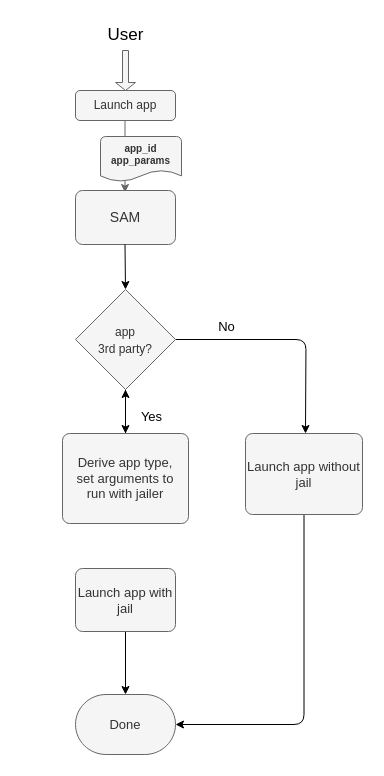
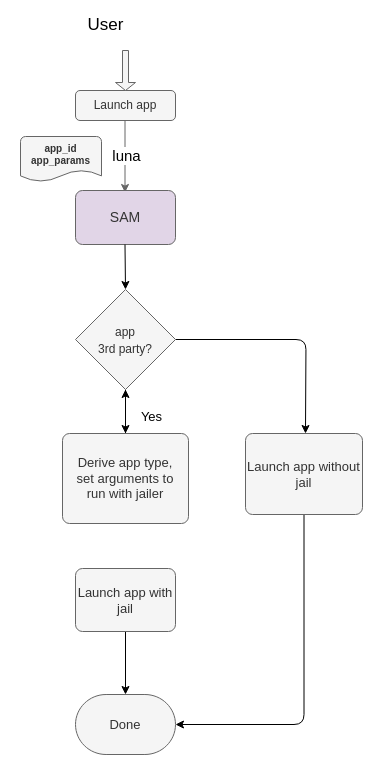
(126, 36) -> (106, 26)
(141, 159) -> (61, 159)
(126, 218) -> (126, 218)
(226, 327) -> none
